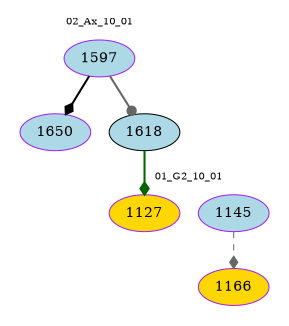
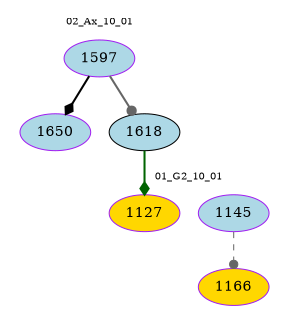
(234, 246) -> (234, 246)
